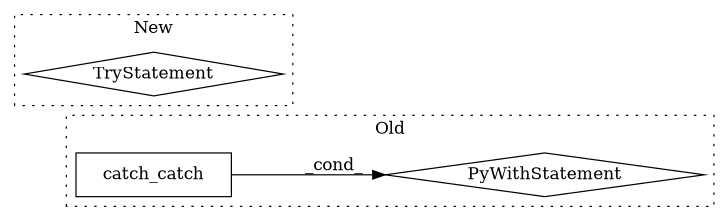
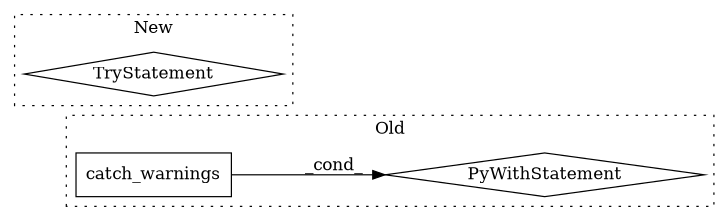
(154, 175) -> (154, 175)
